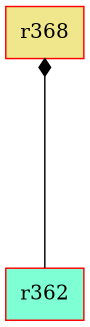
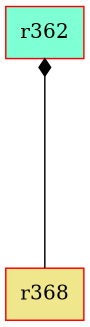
(45, 172) -> (45, 172)
